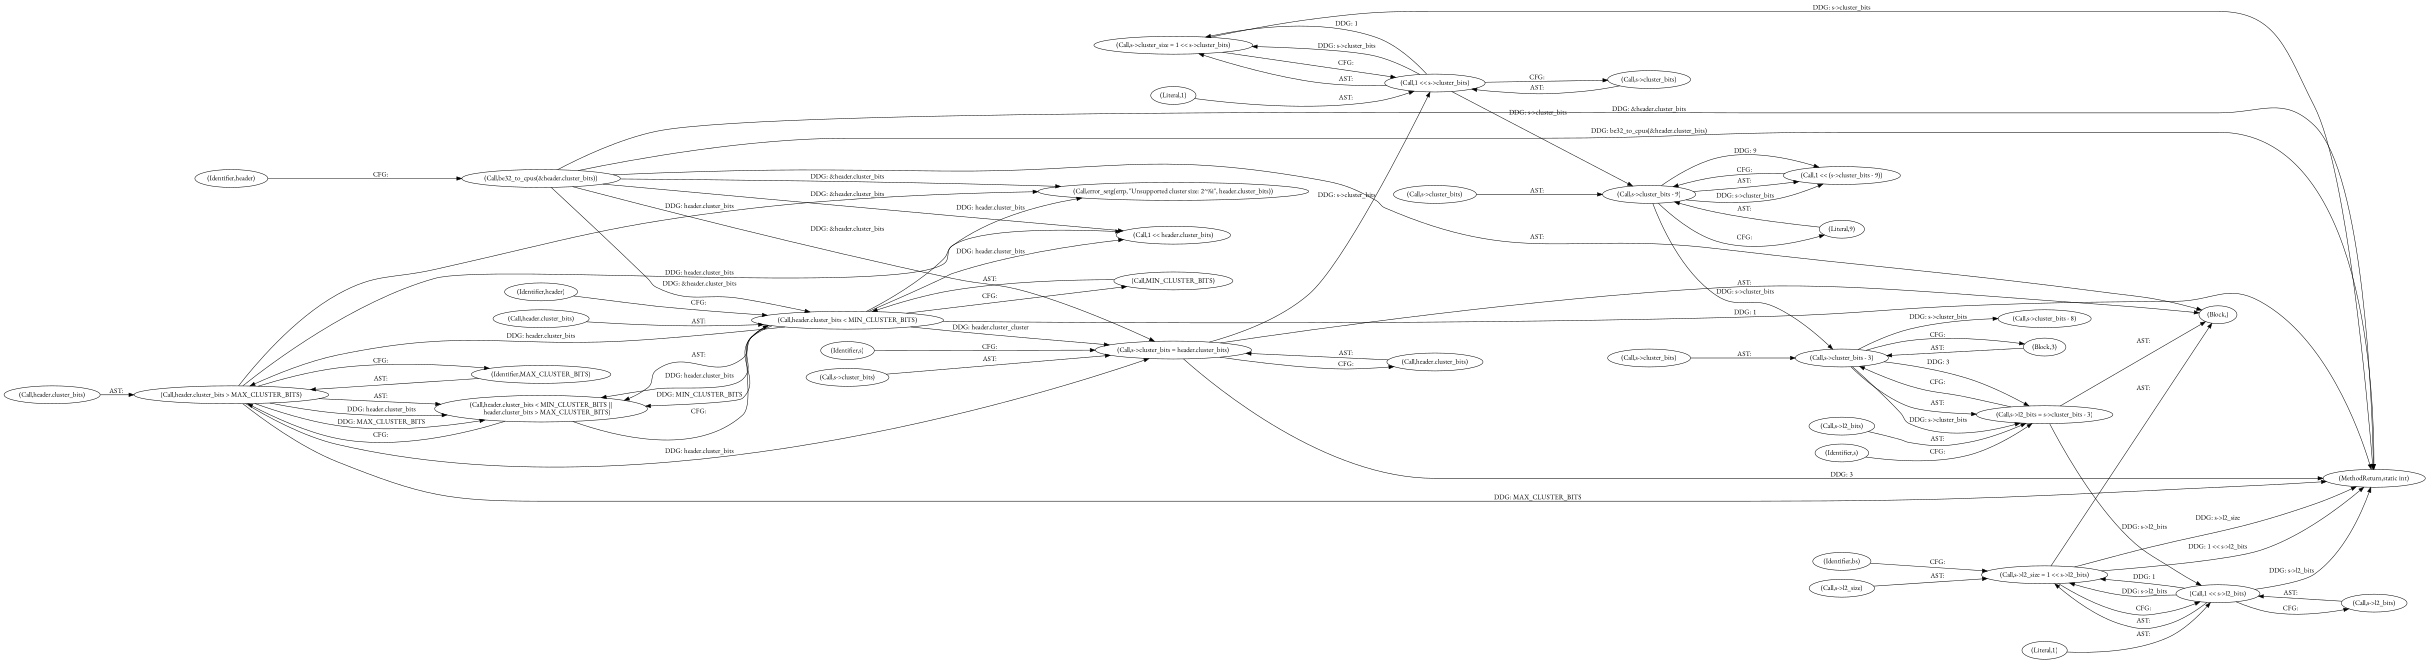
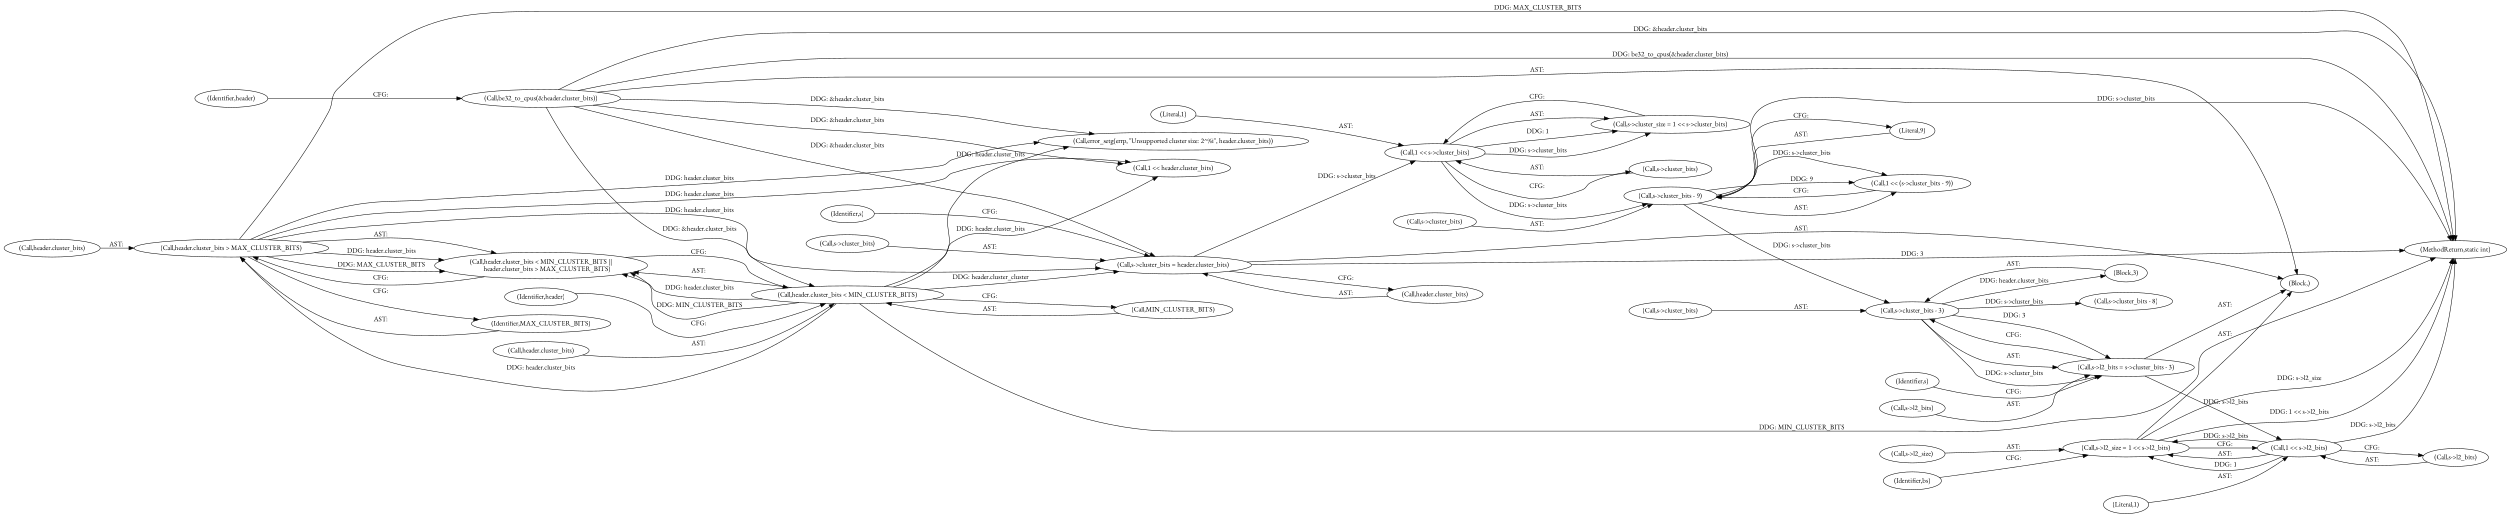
(1968, 11) -> (2075, 102)
(1745, 313) -> (1802, 427)
(1938, 335) -> (2014, 281)
